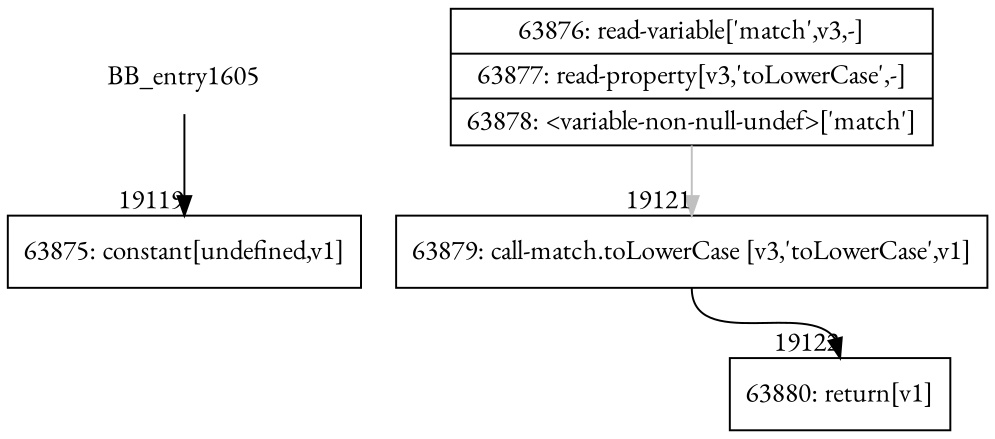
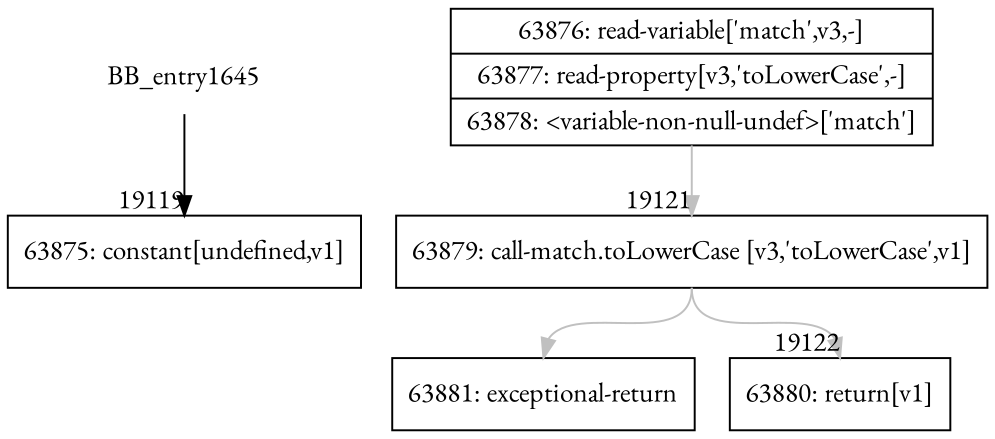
(184, 77) -> (184, 77)
(756, 323) -> (756, 323)
none -> (543, 394)
